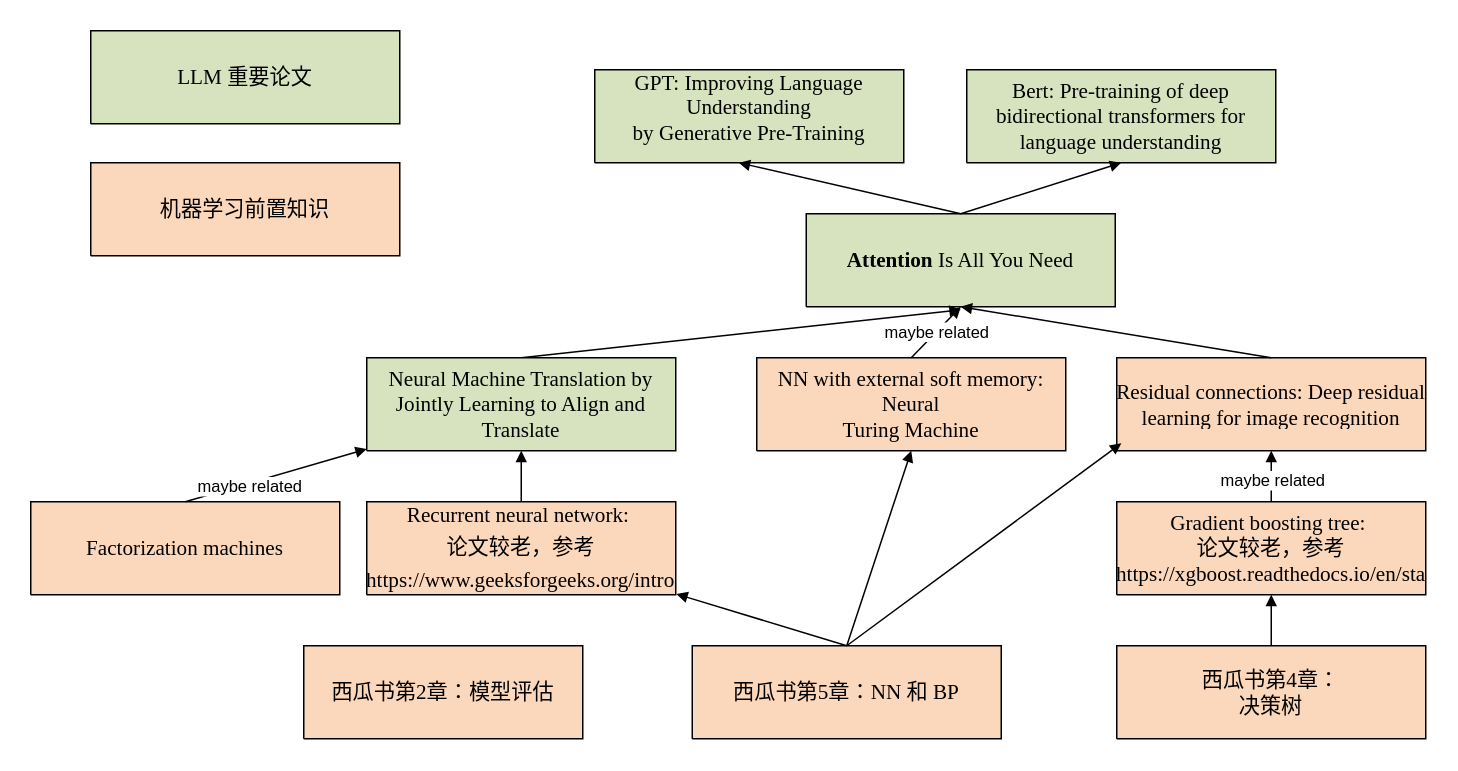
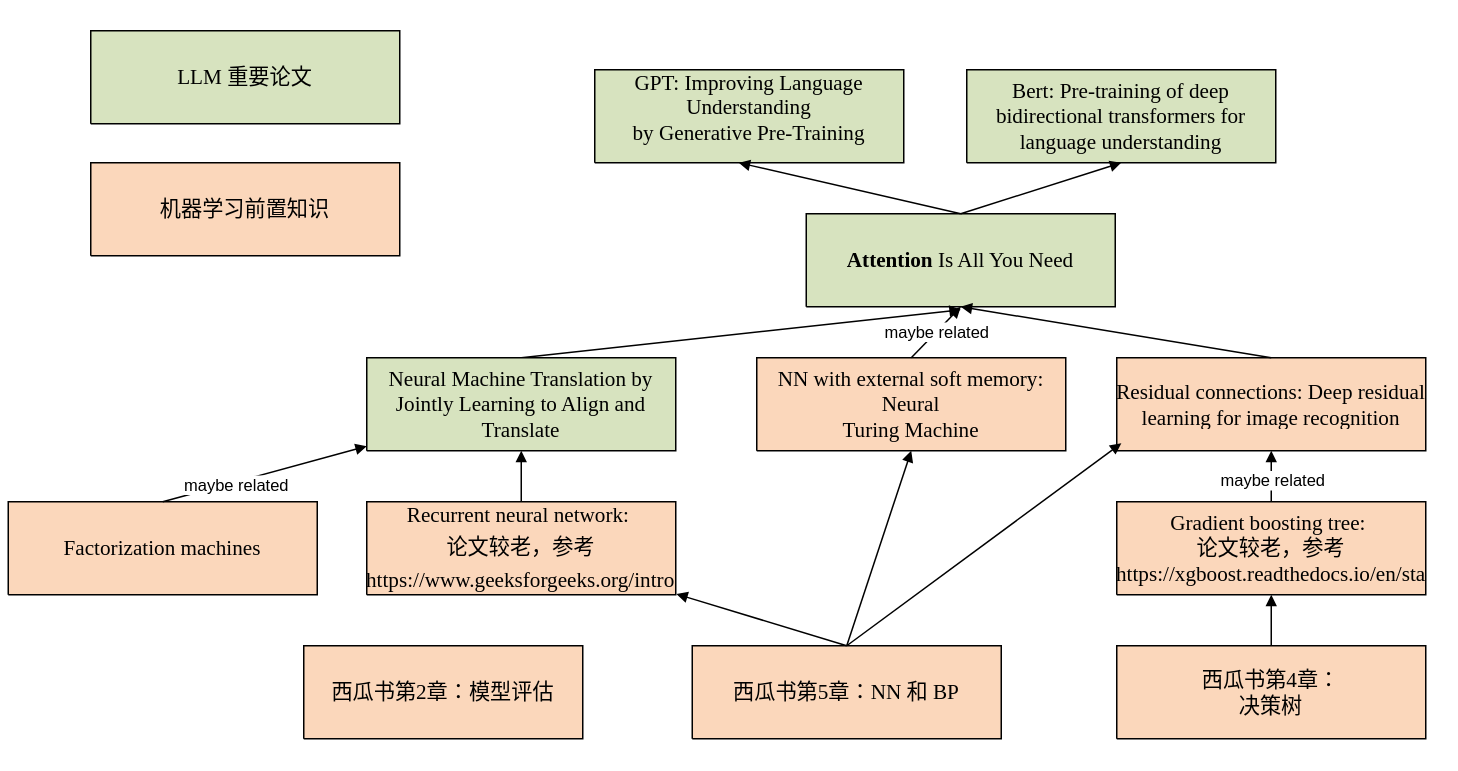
(185, 548) -> (163, 548)
